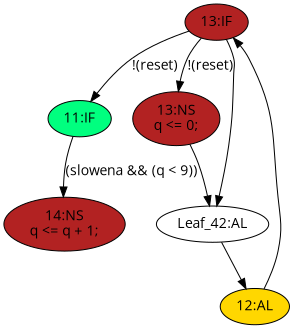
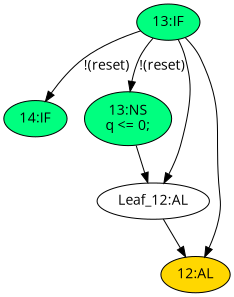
(217, 22) -> (168, 22)
(80, 119) -> (35, 119)
(176, 119) -> (128, 119)
(275, 165) -> (218, 140)
(65, 224) -> none
(213, 224) -> (153, 201)
